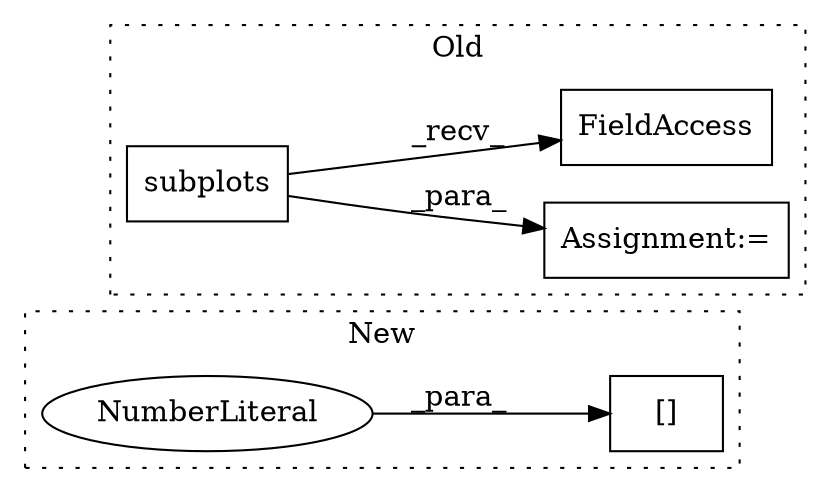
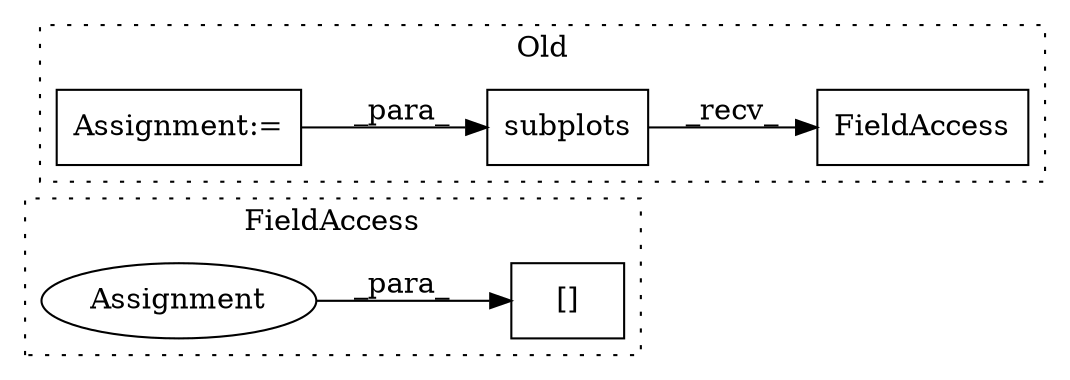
(406, 212) -> (383, 127)
(382, 335) -> (333, 222)
(207, 414) -> (179, 301)
